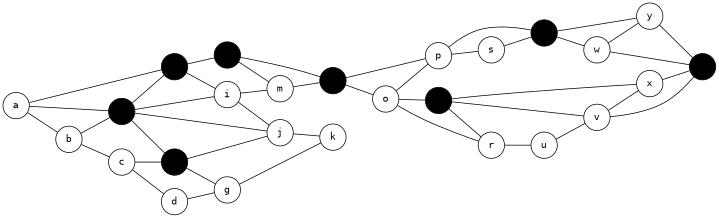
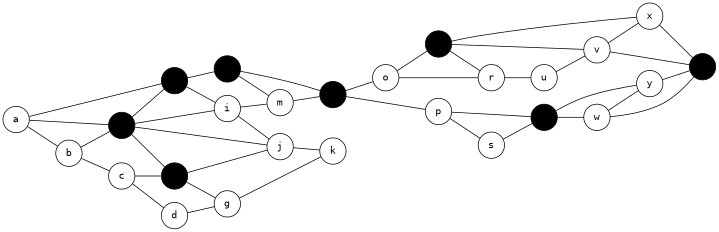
(412, 77) -> none
